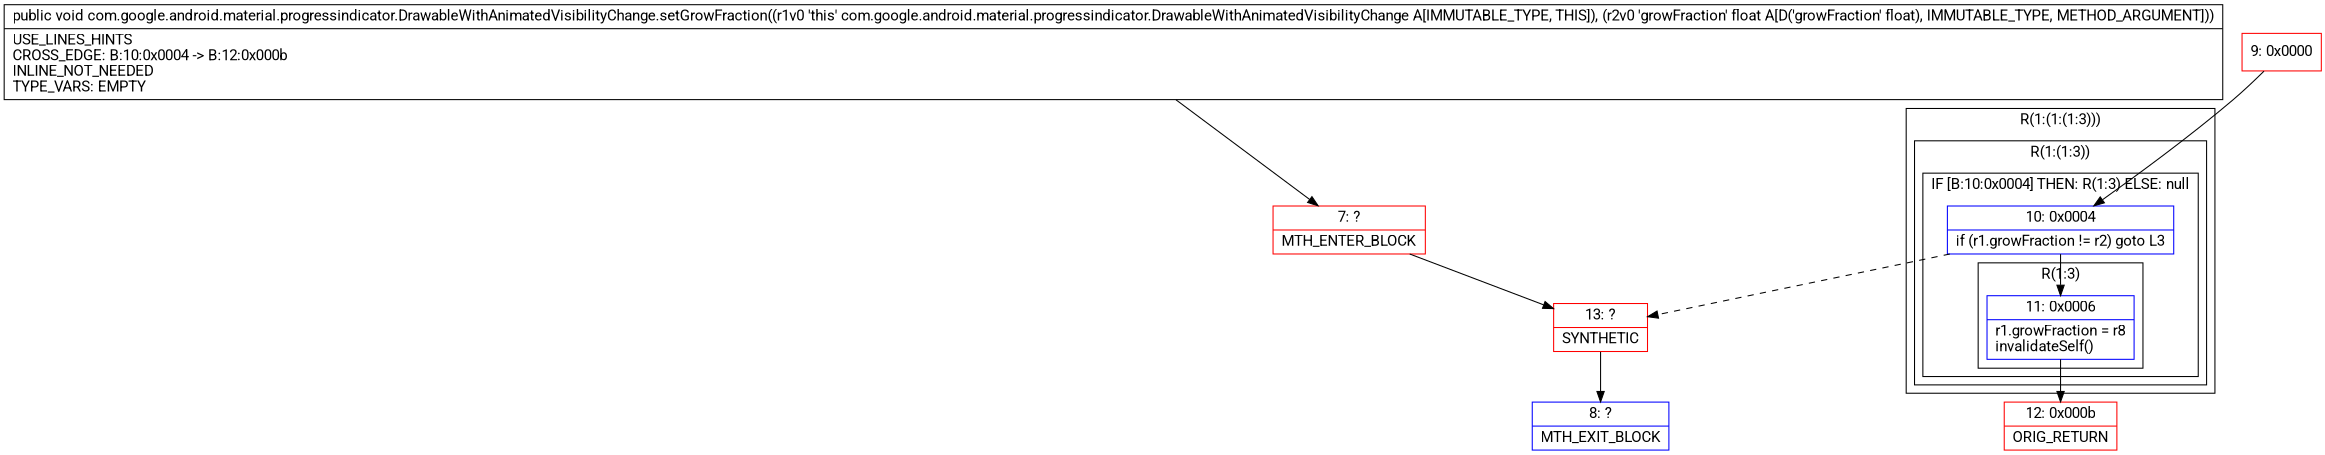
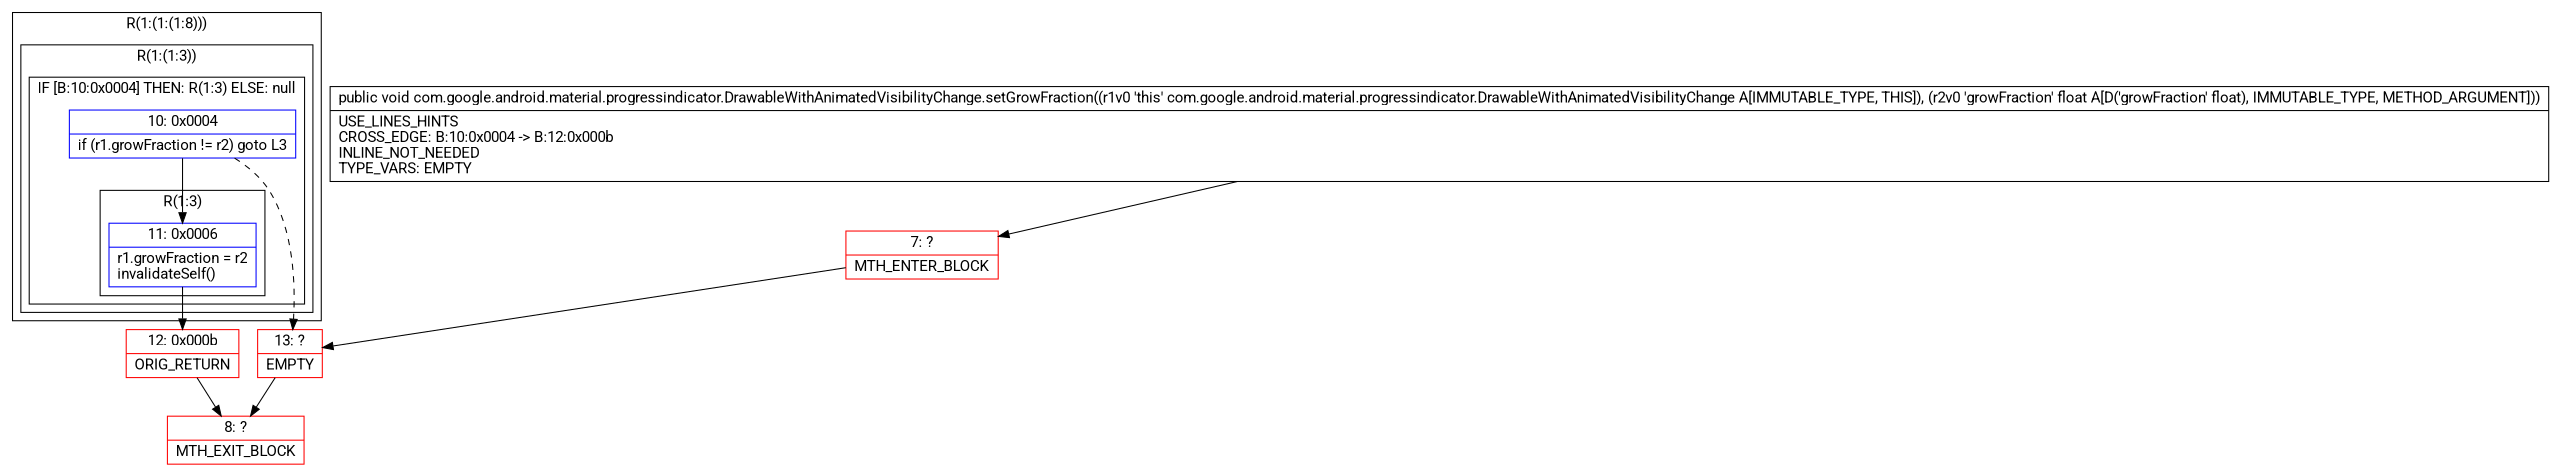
(2282, 52) -> none
(2061, 120) -> (167, 25)
(2061, 331) -> (183, 259)
(1601, 339) -> (290, 365)
none -> (206, 392)
(1601, 426) -> (236, 440)
